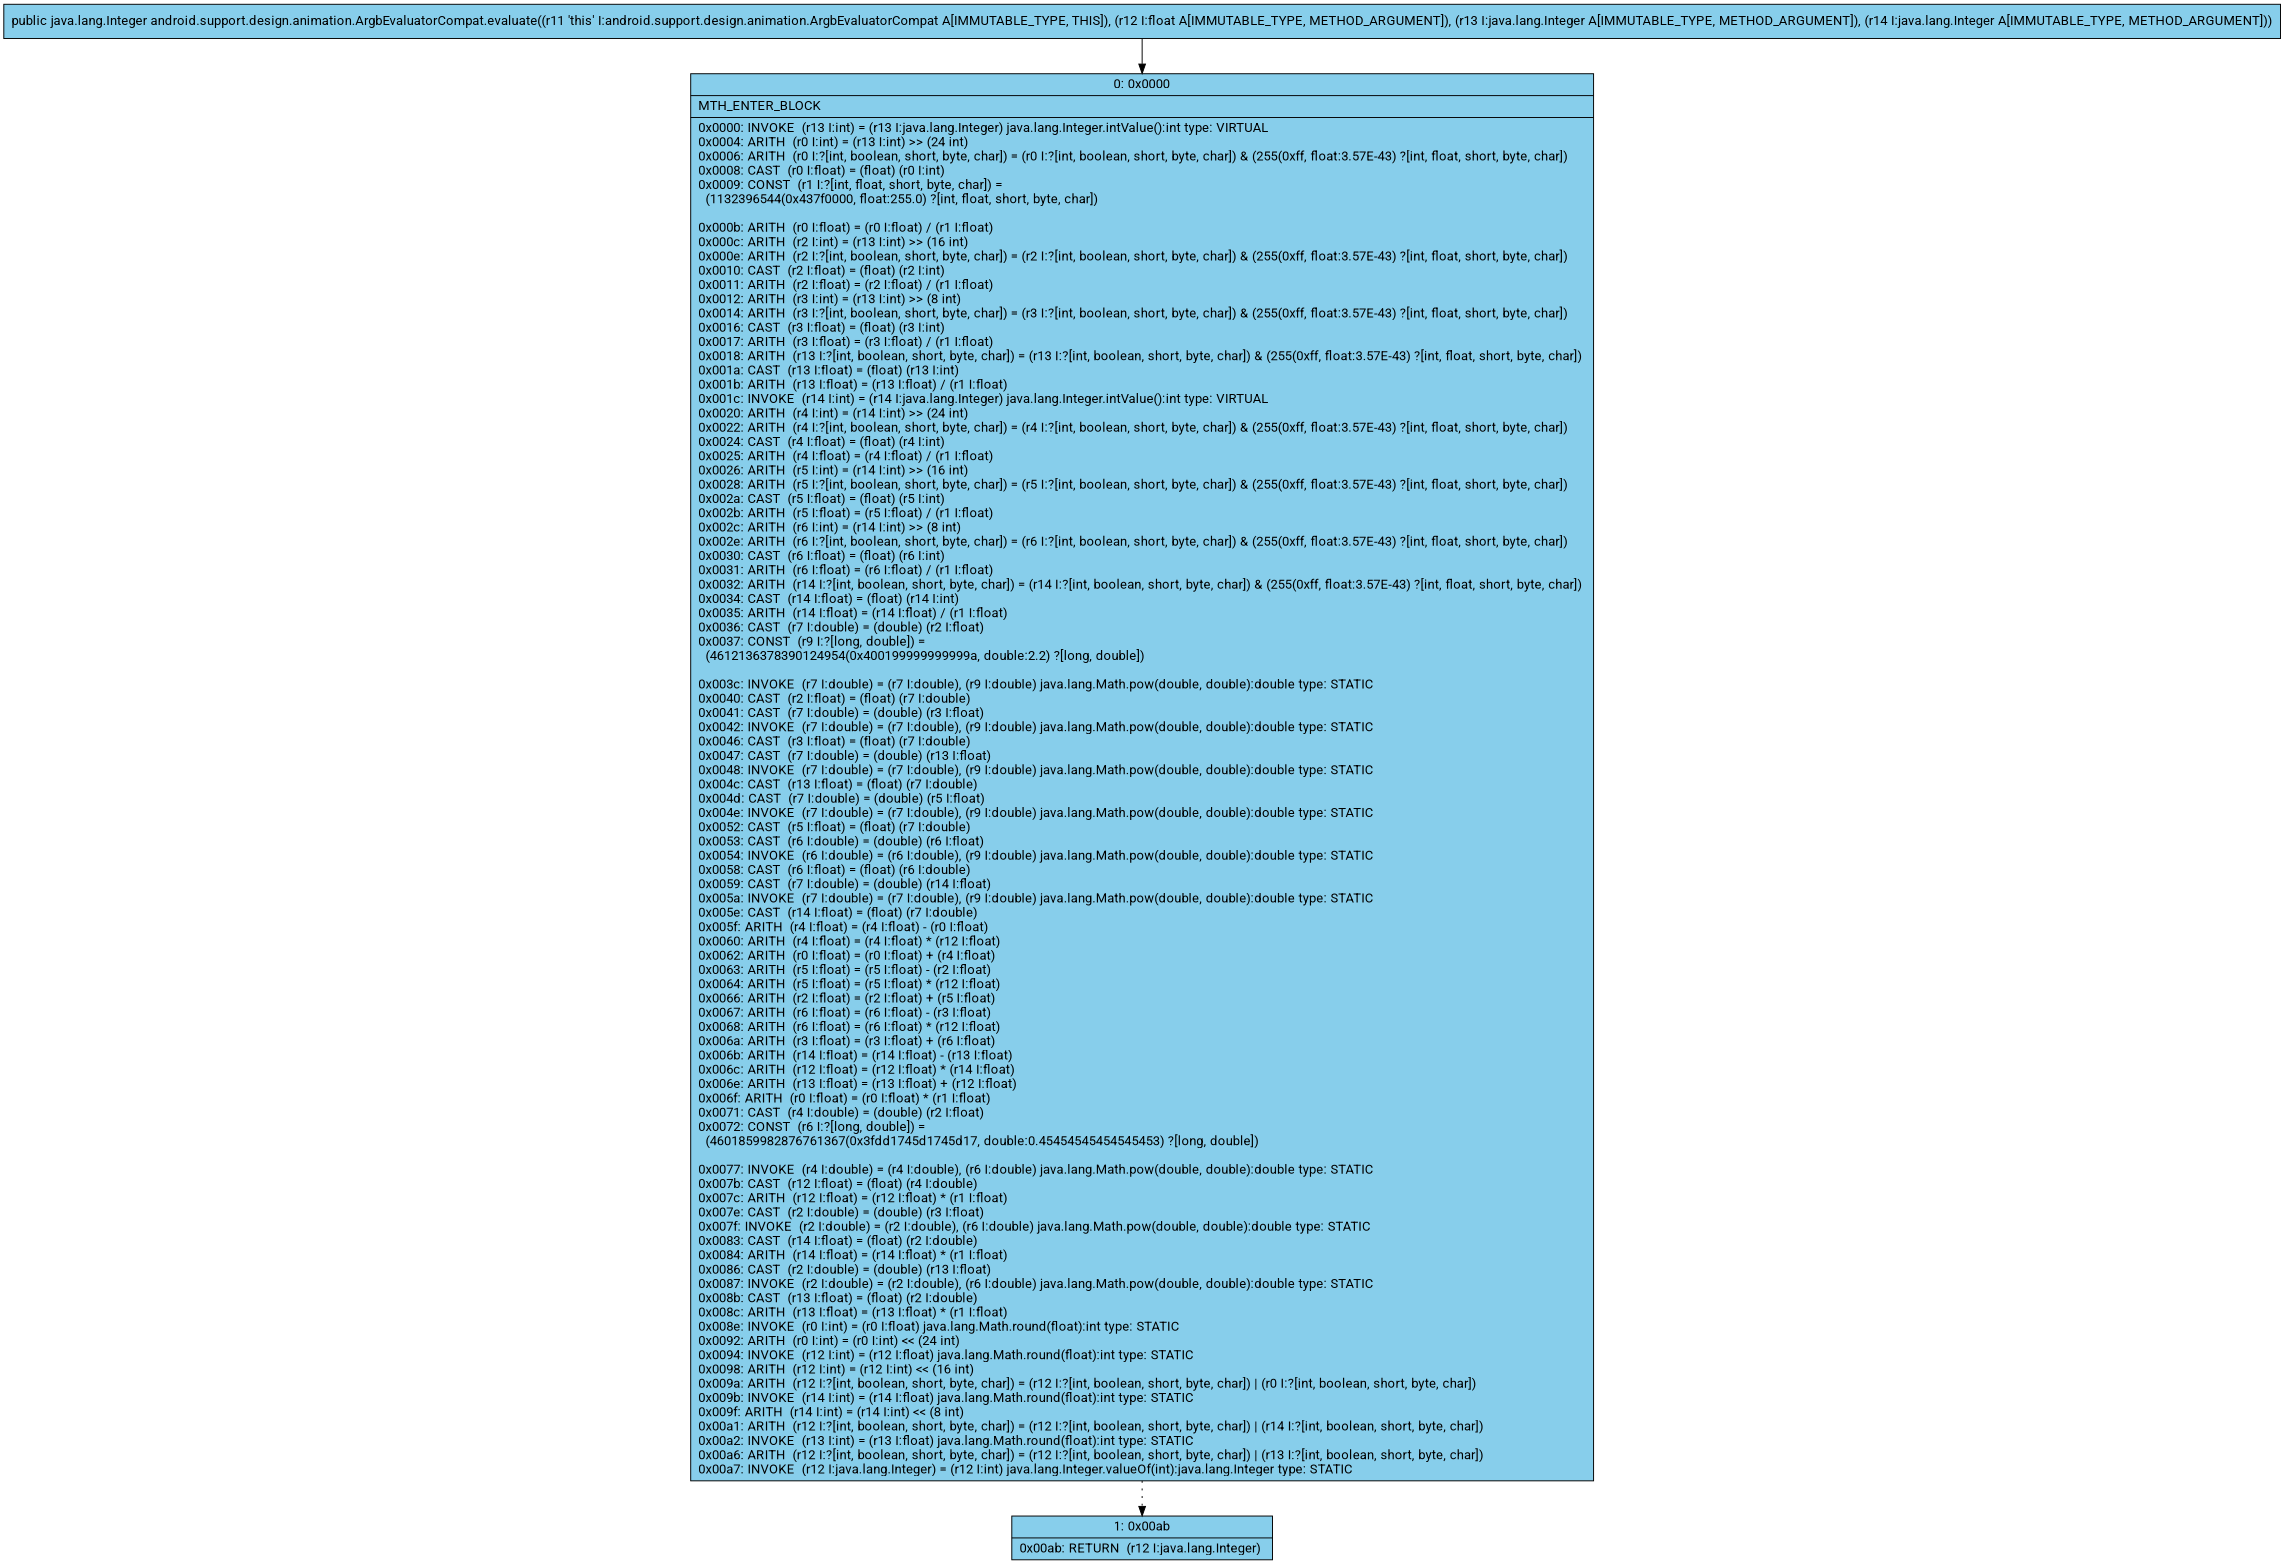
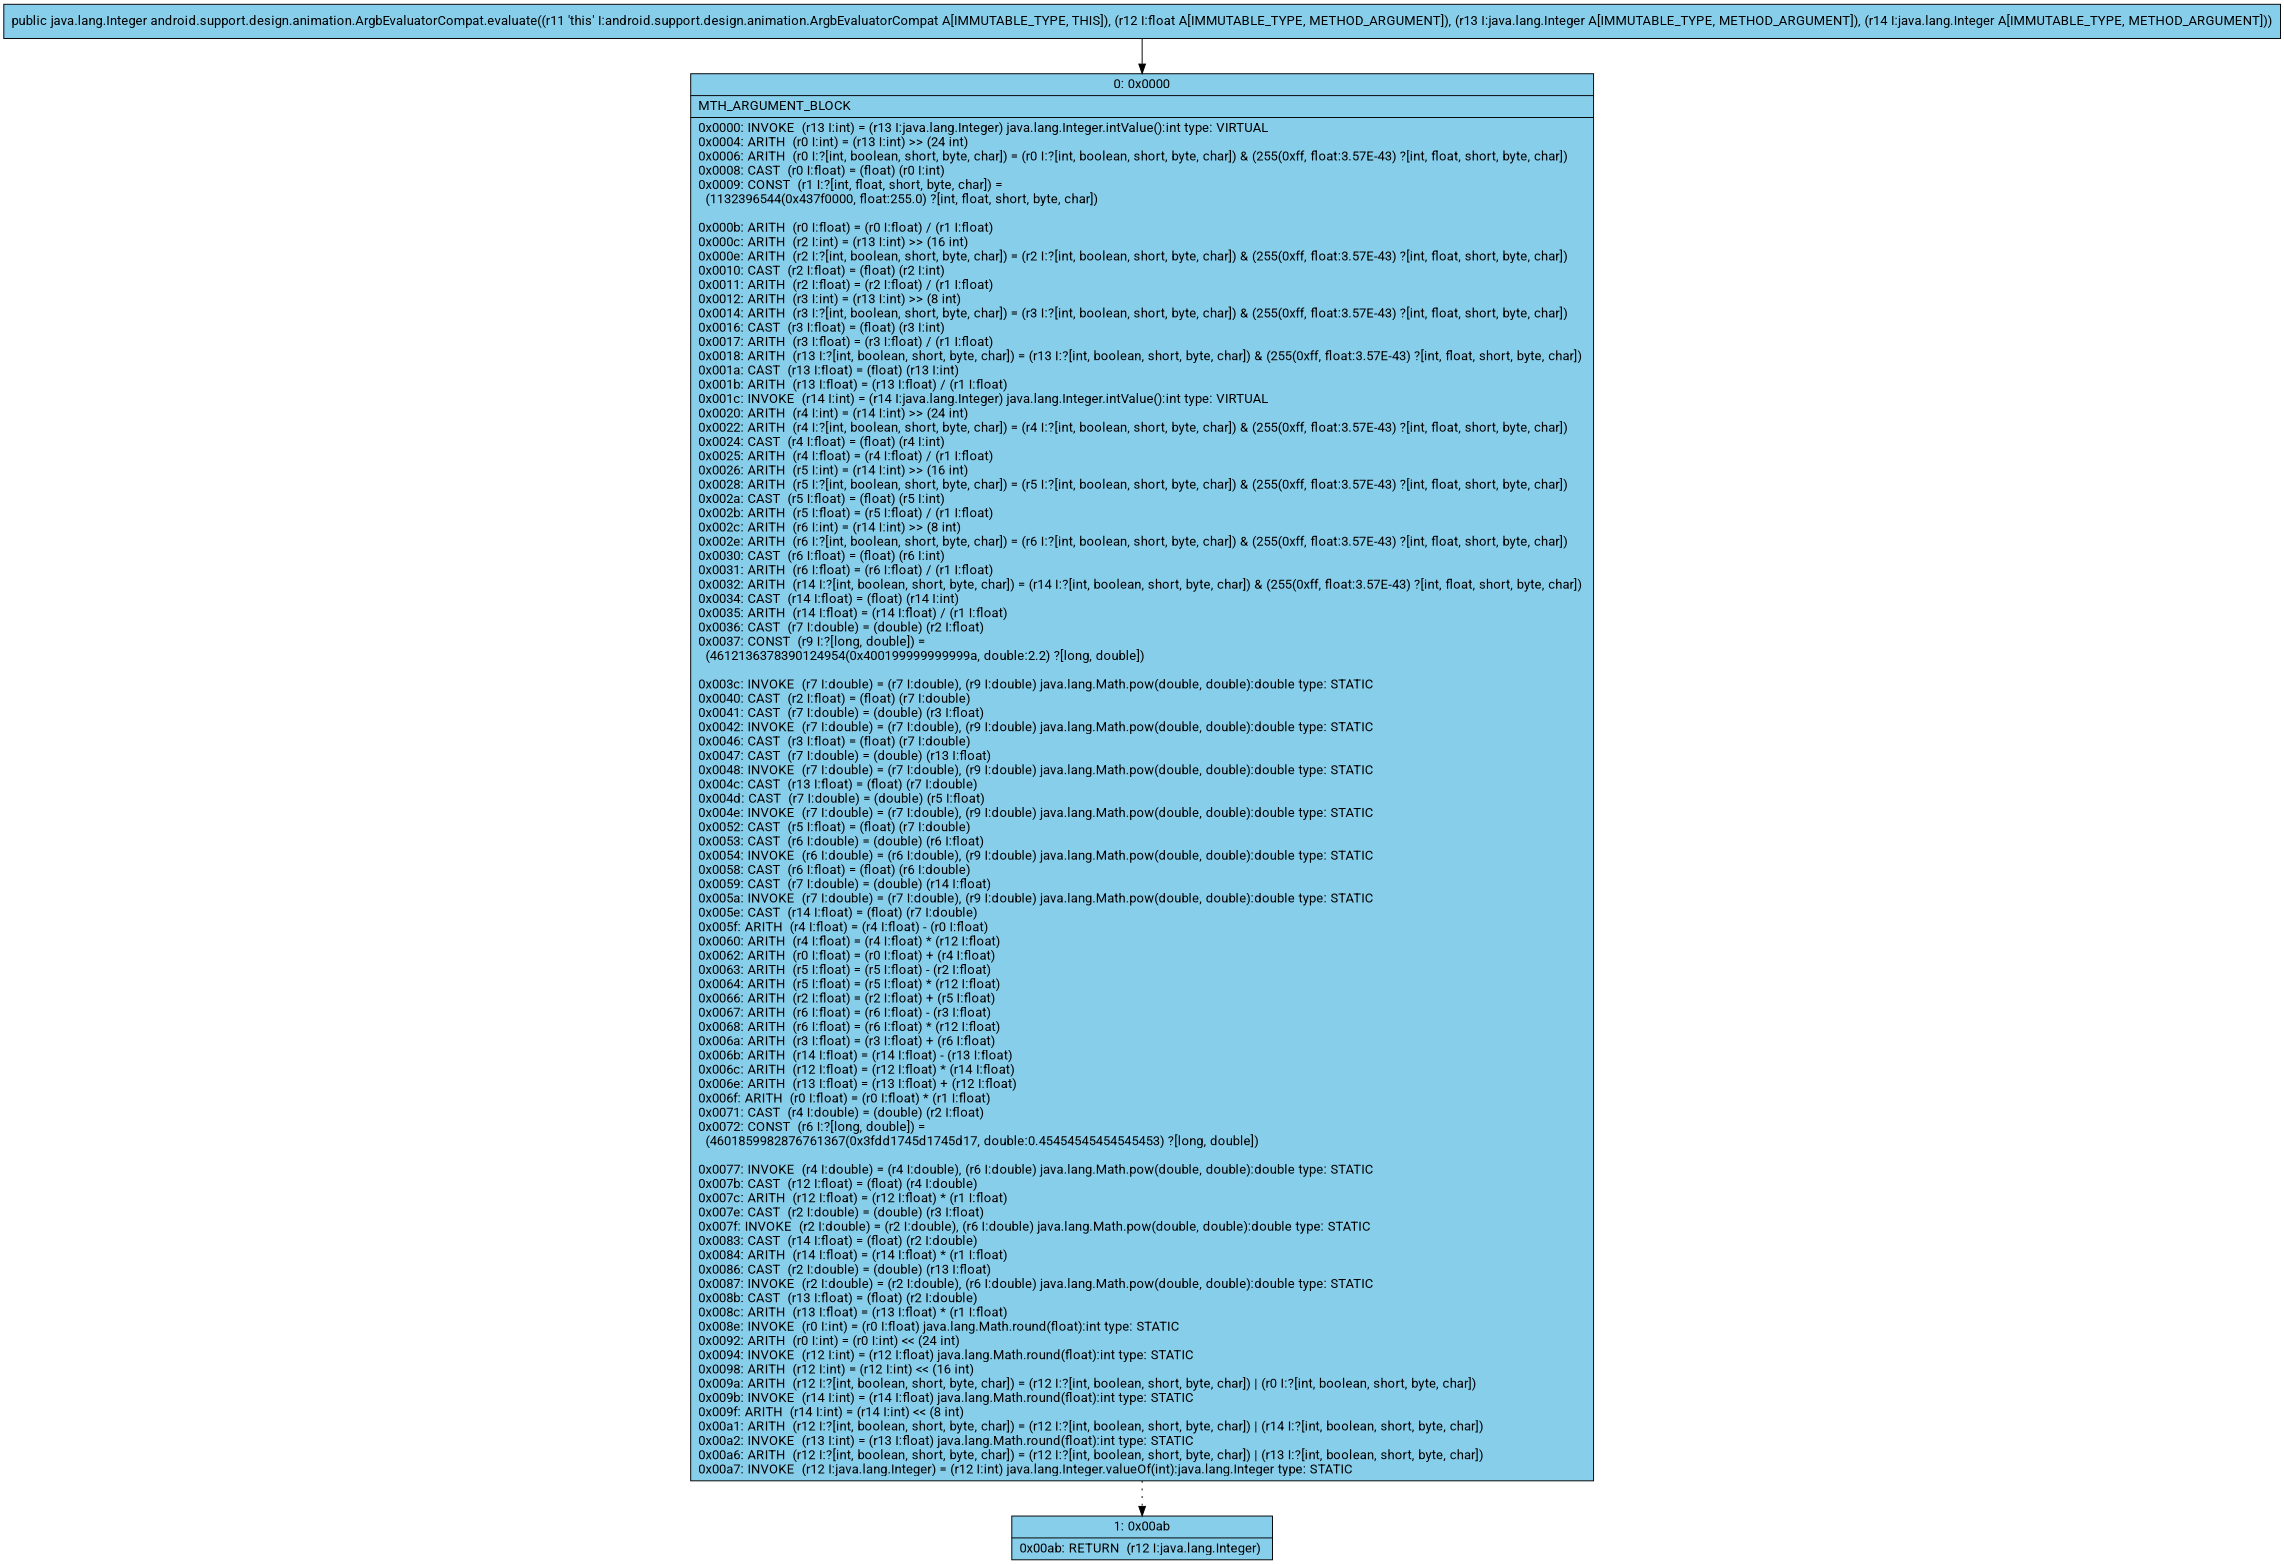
(760, 106) -> (775, 106)
